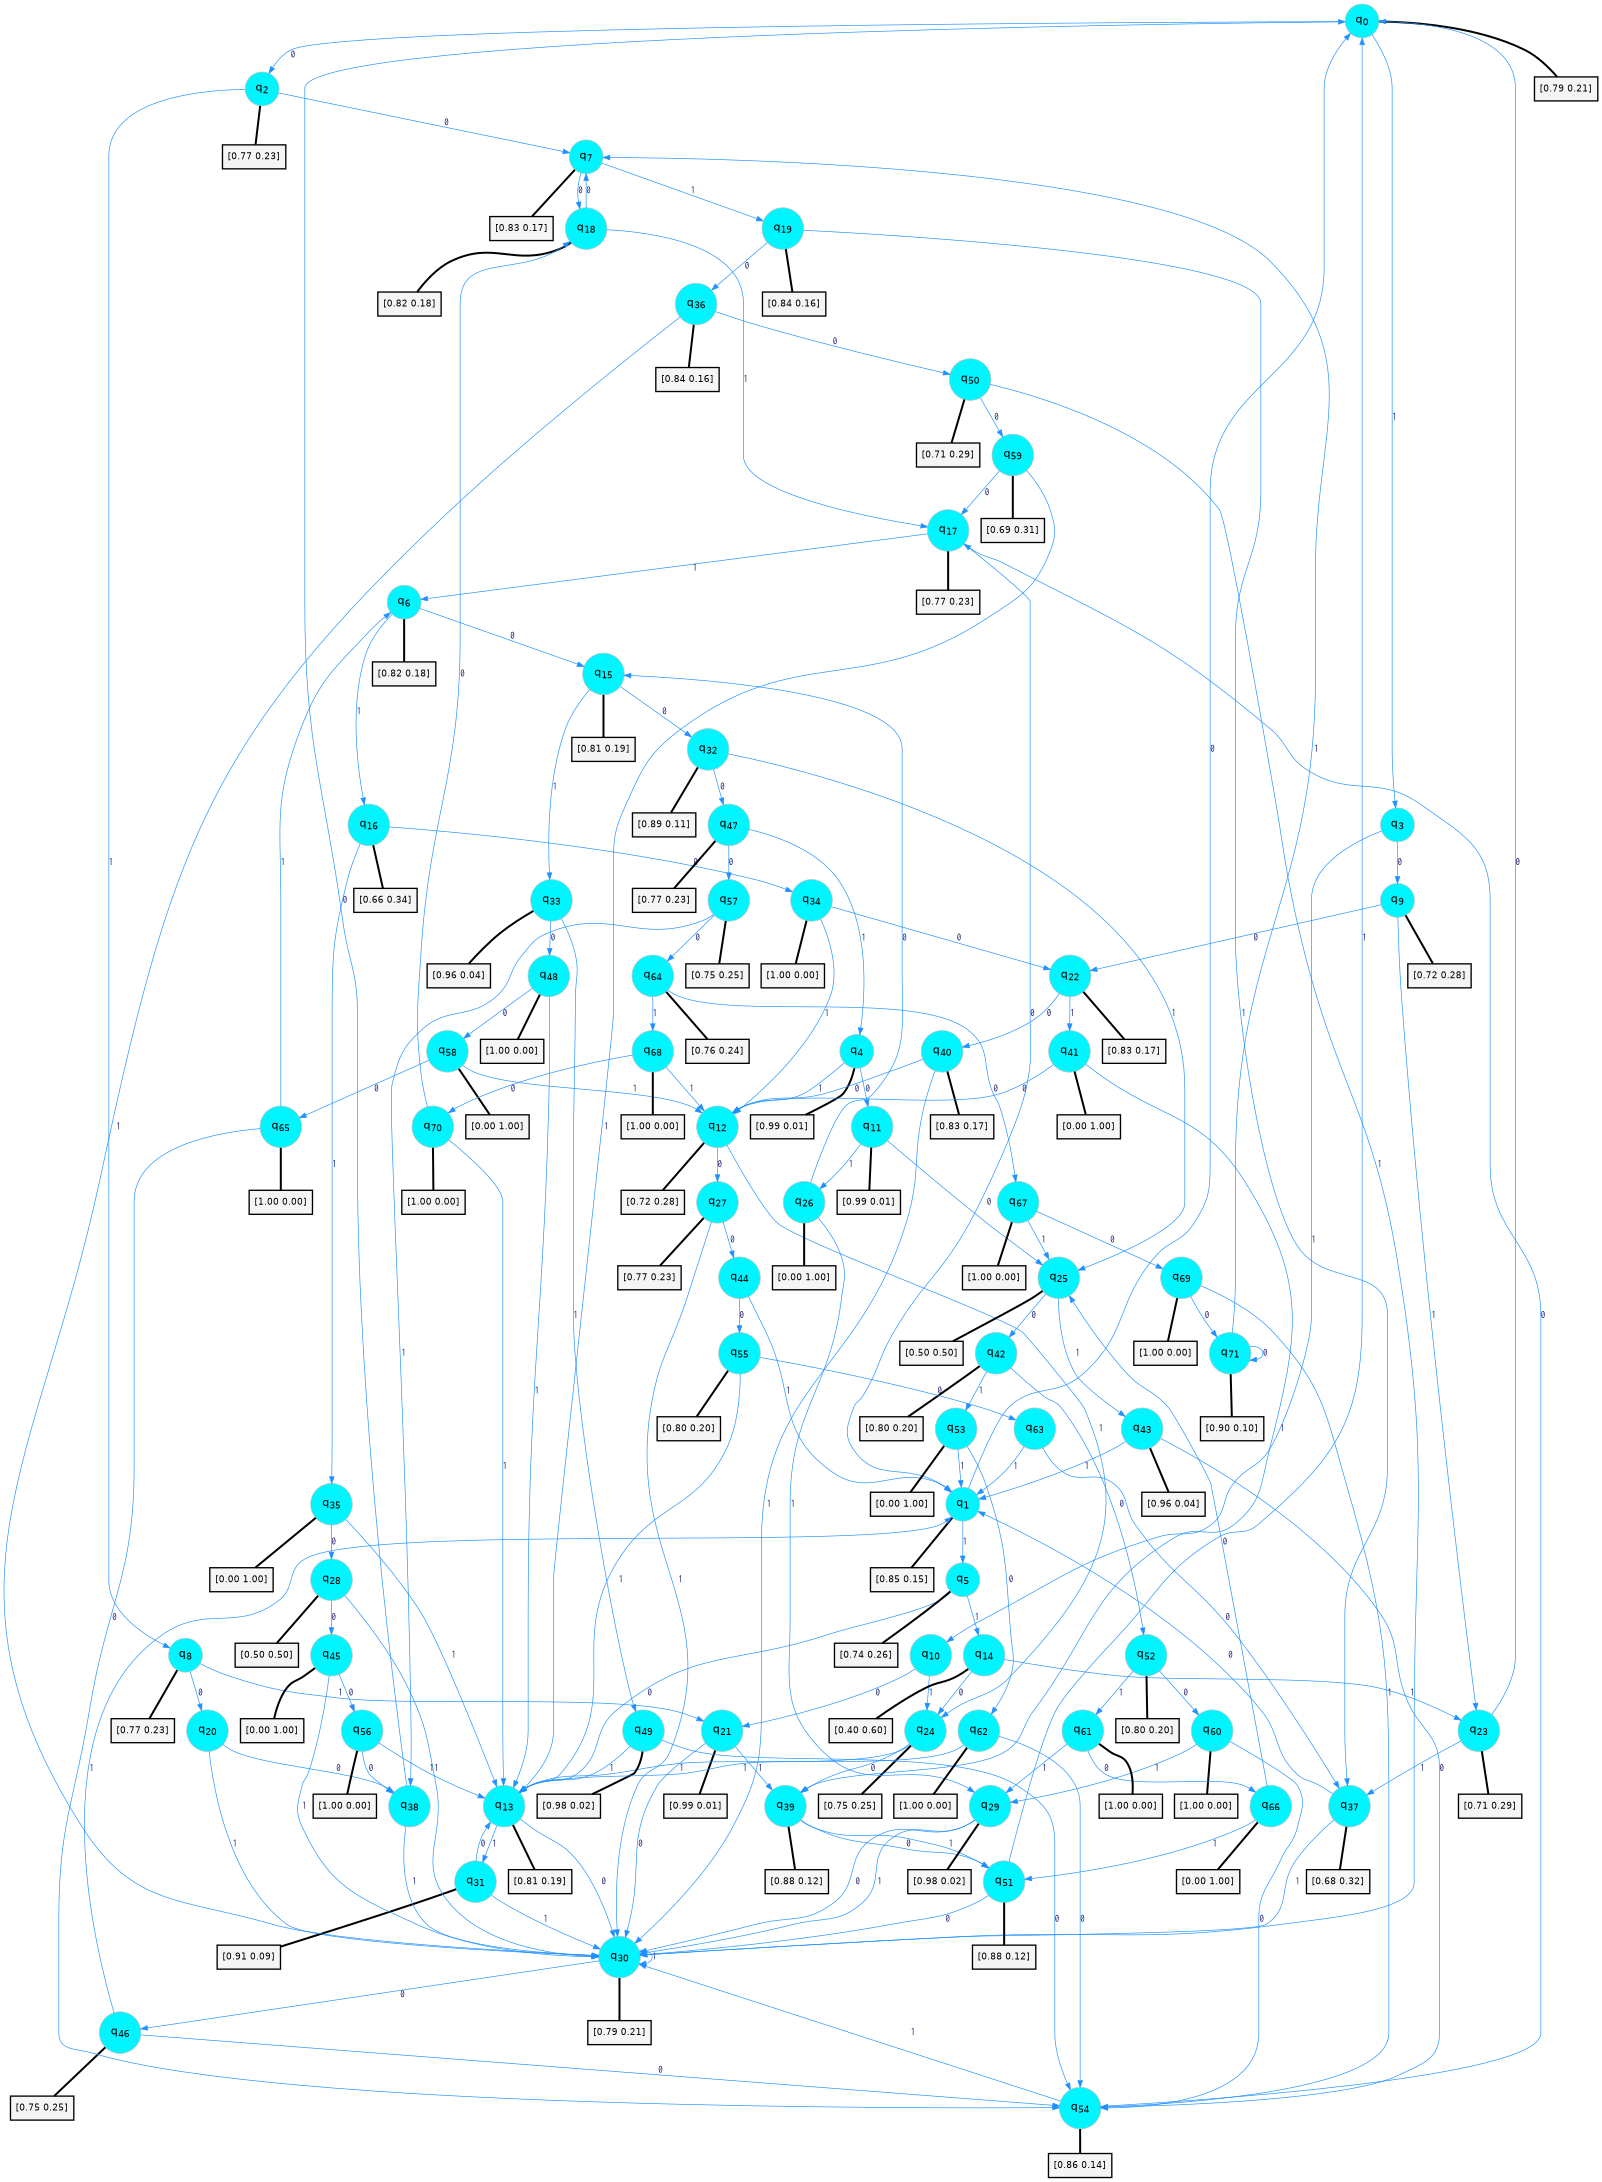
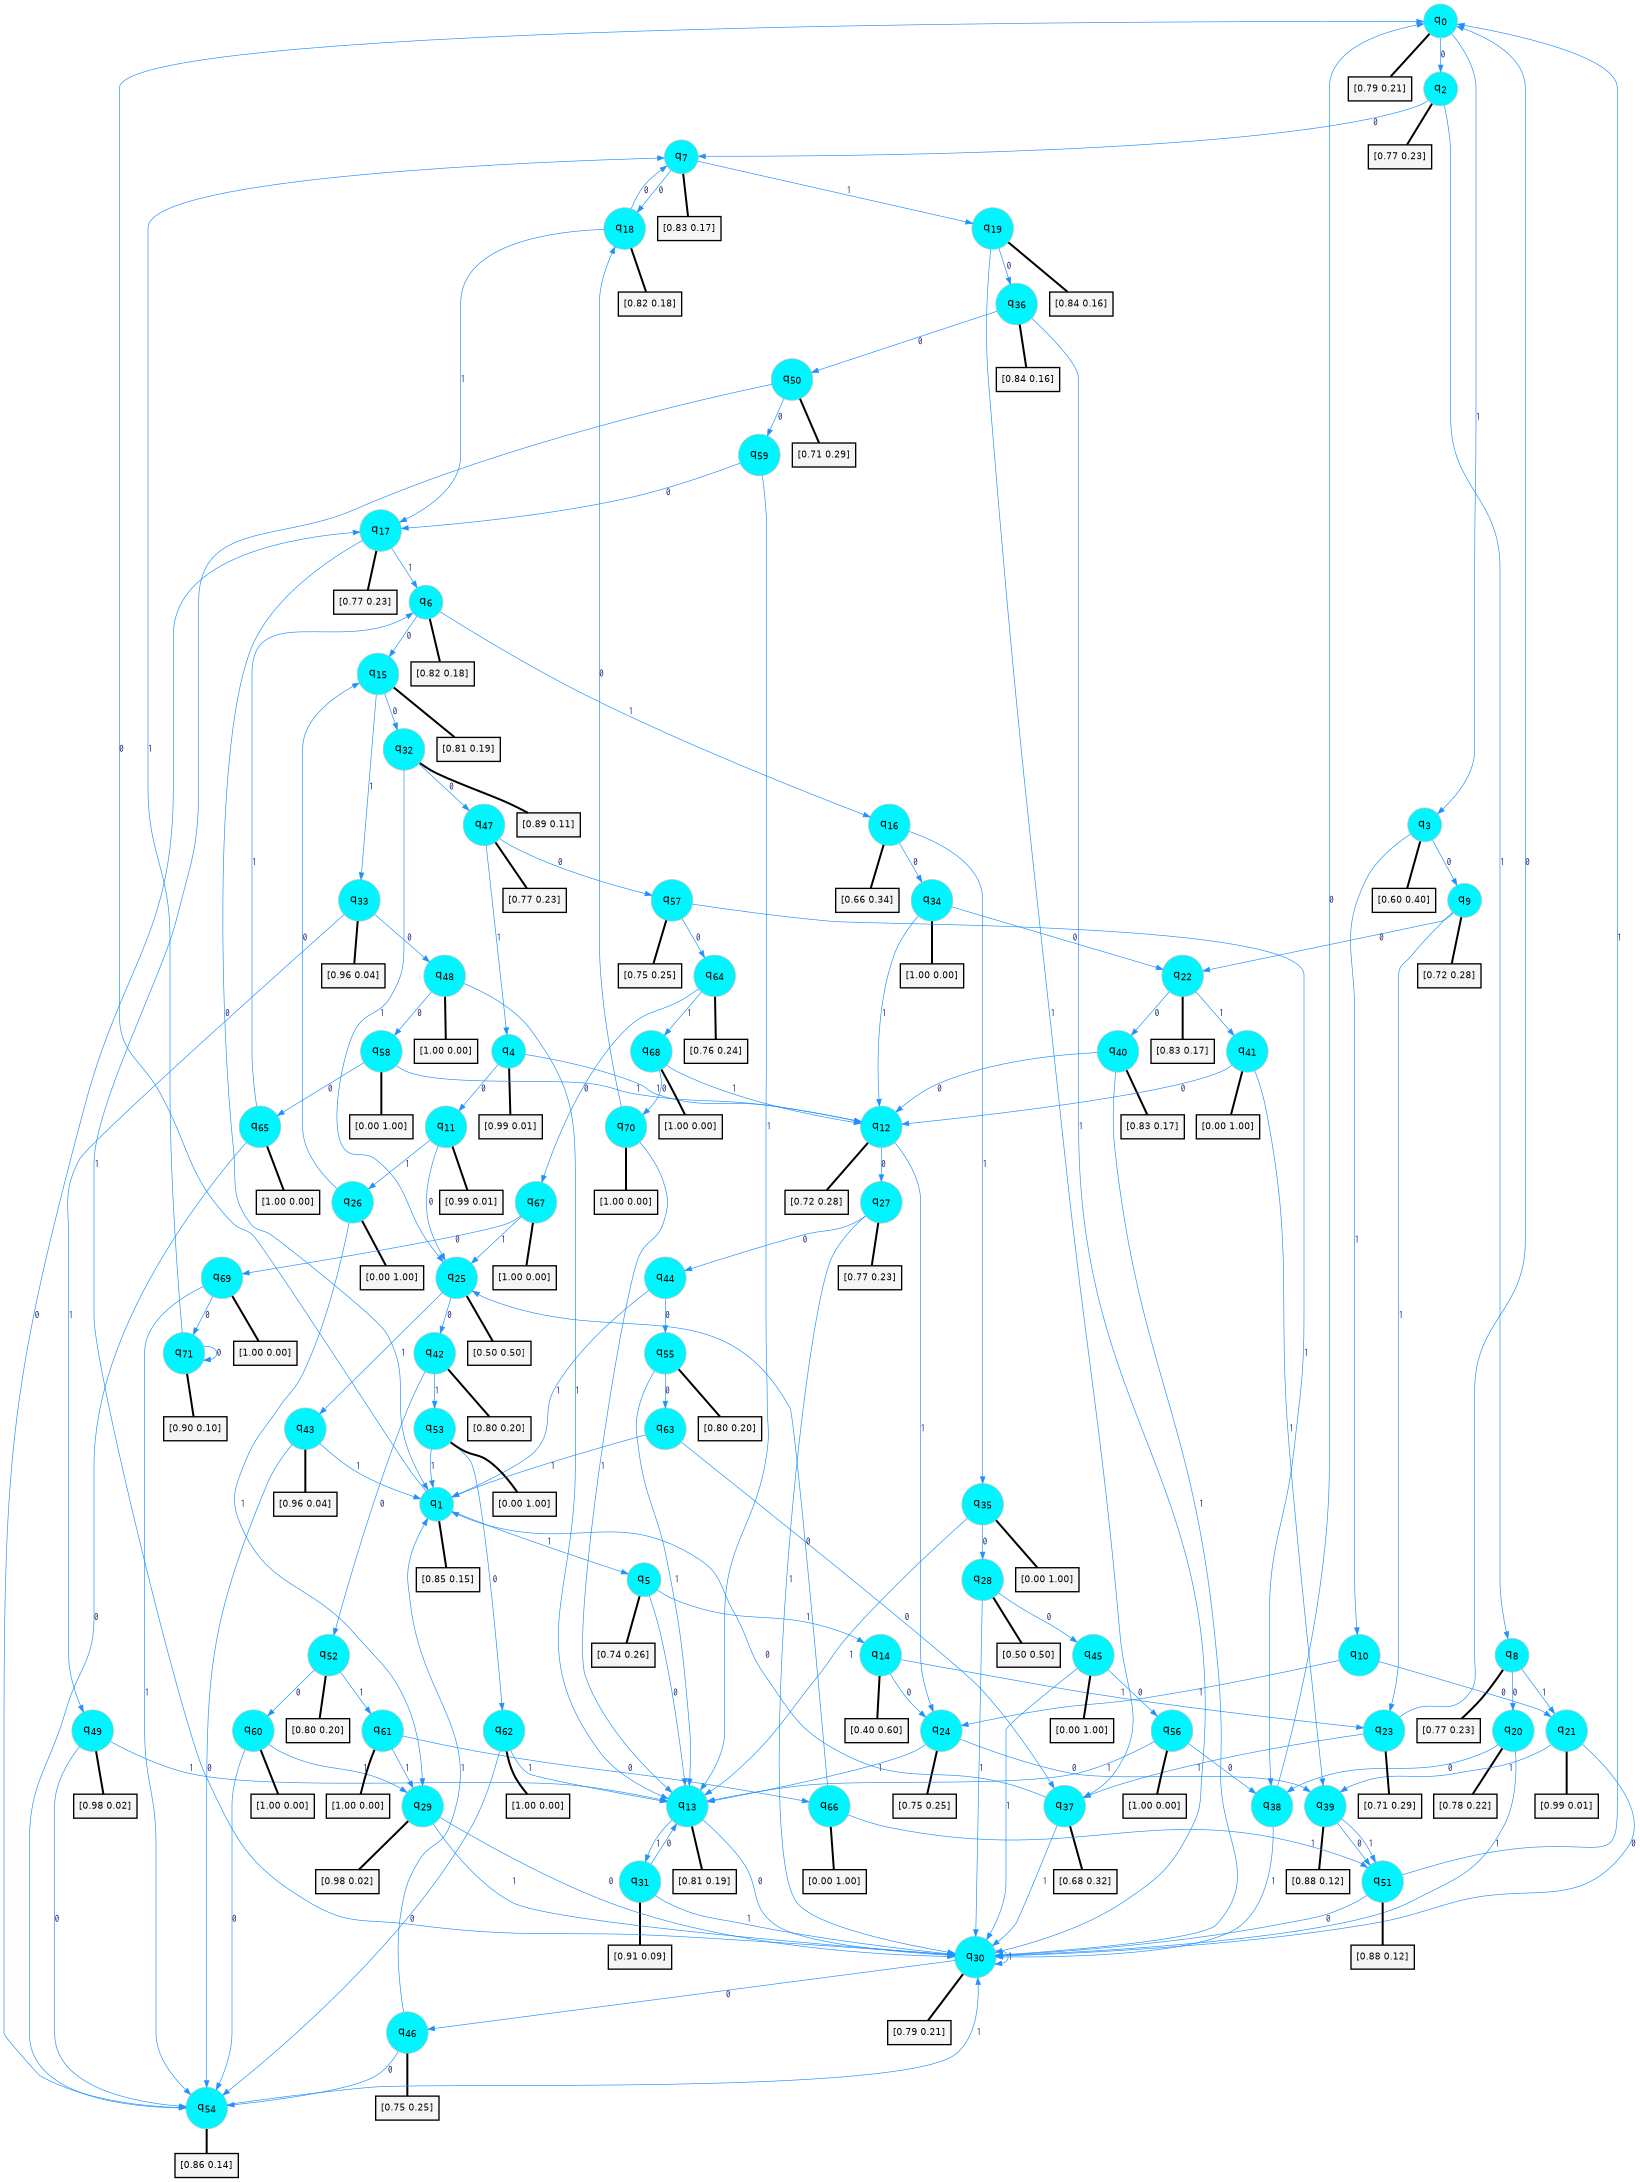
(1013, 531) -> none
none -> (1404, 900)
none -> (1465, 1806)
